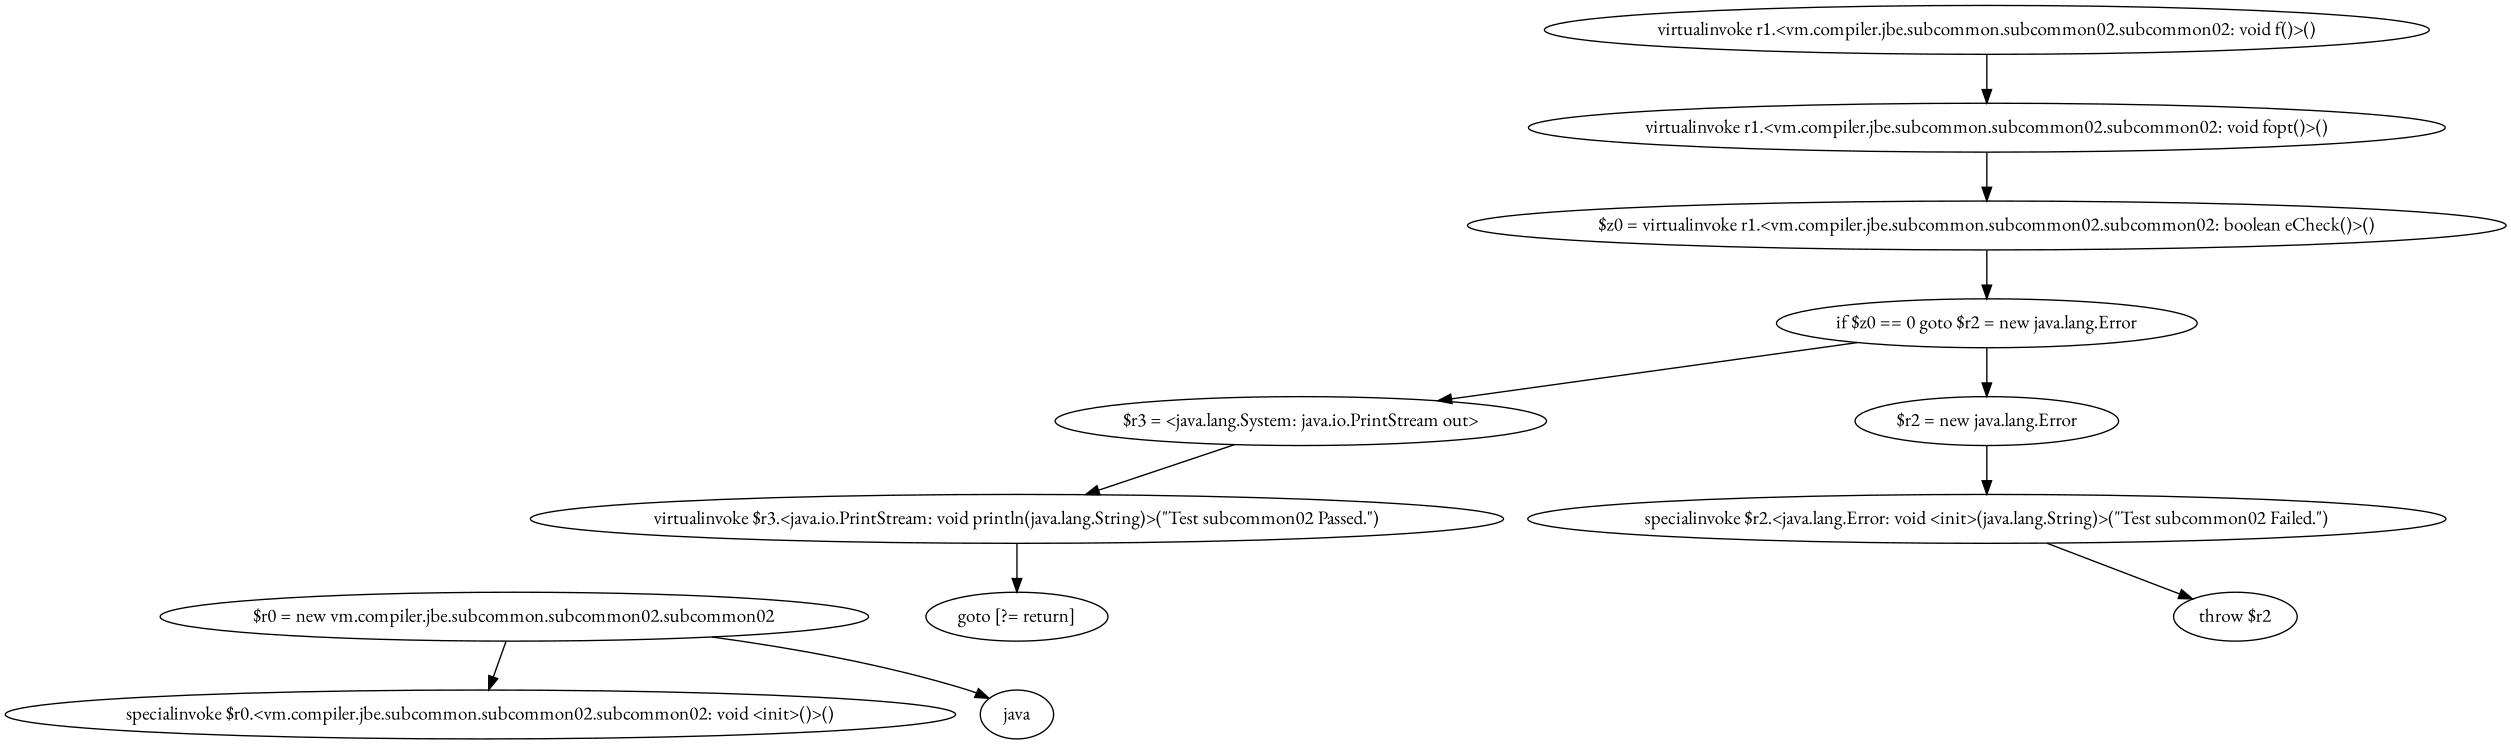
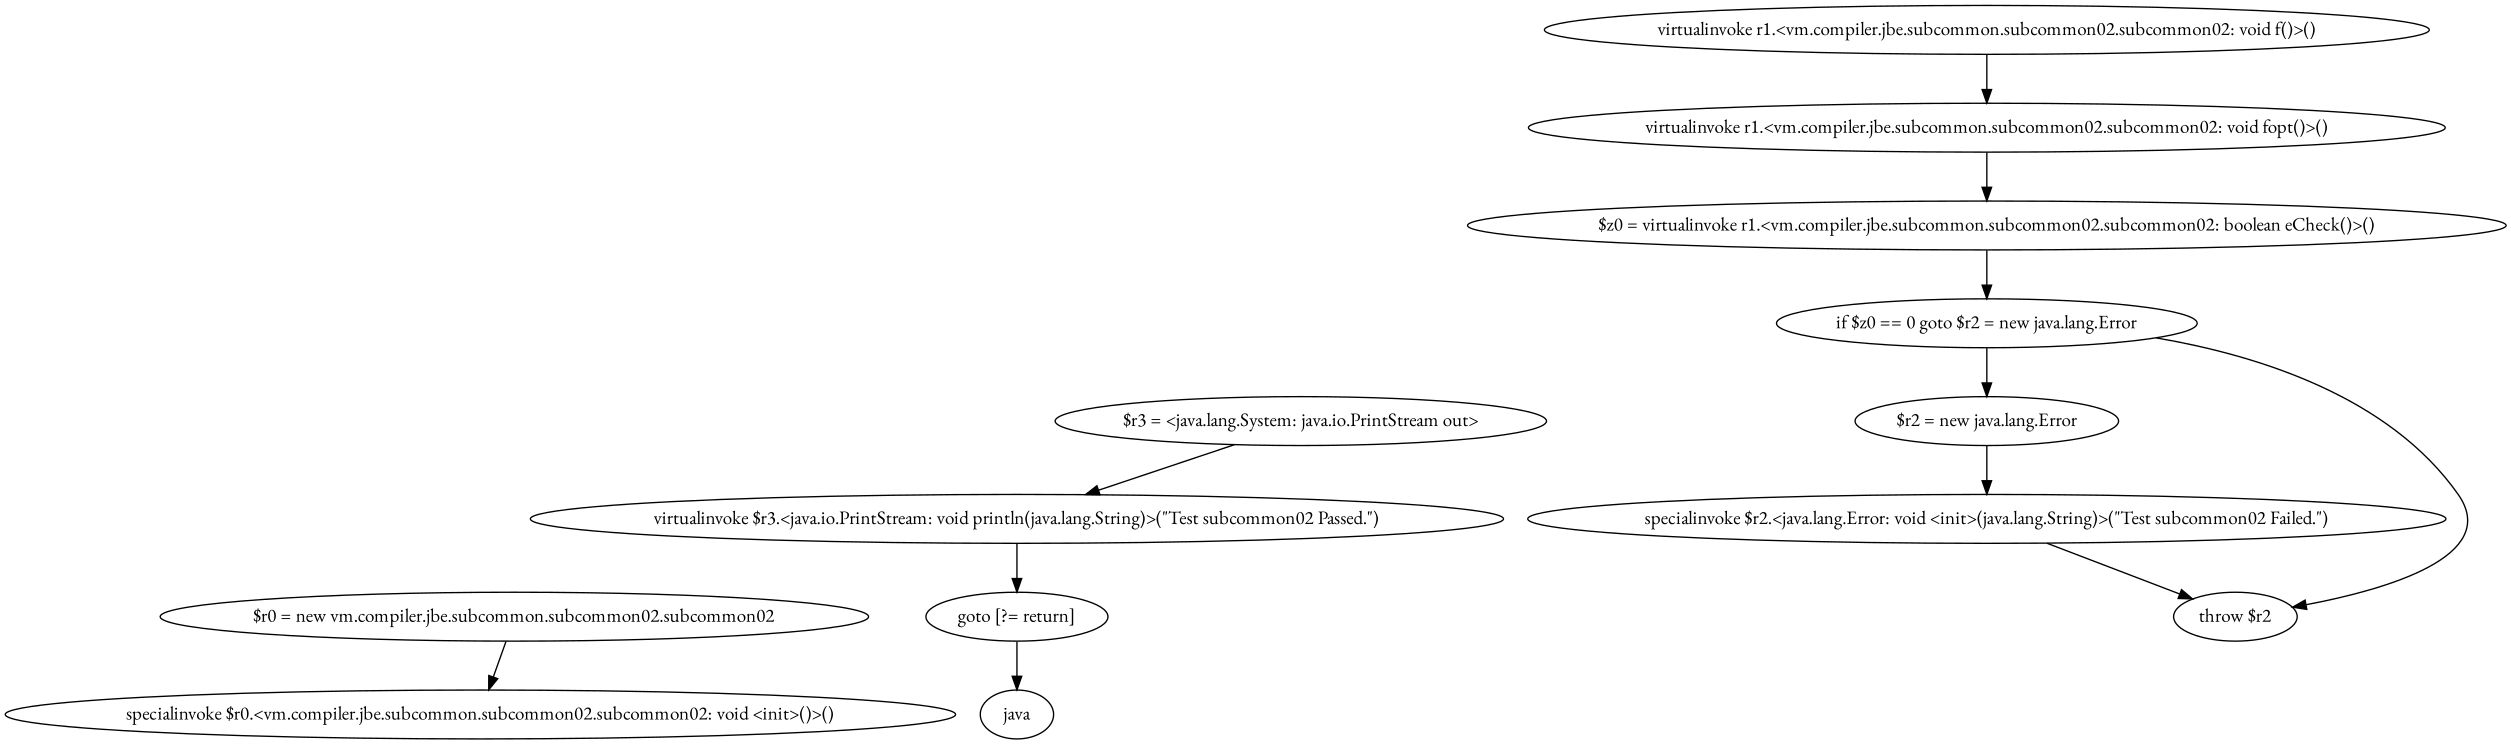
(1655, 371) -> (2415, 447)
(845, 659) -> (1017, 659)
